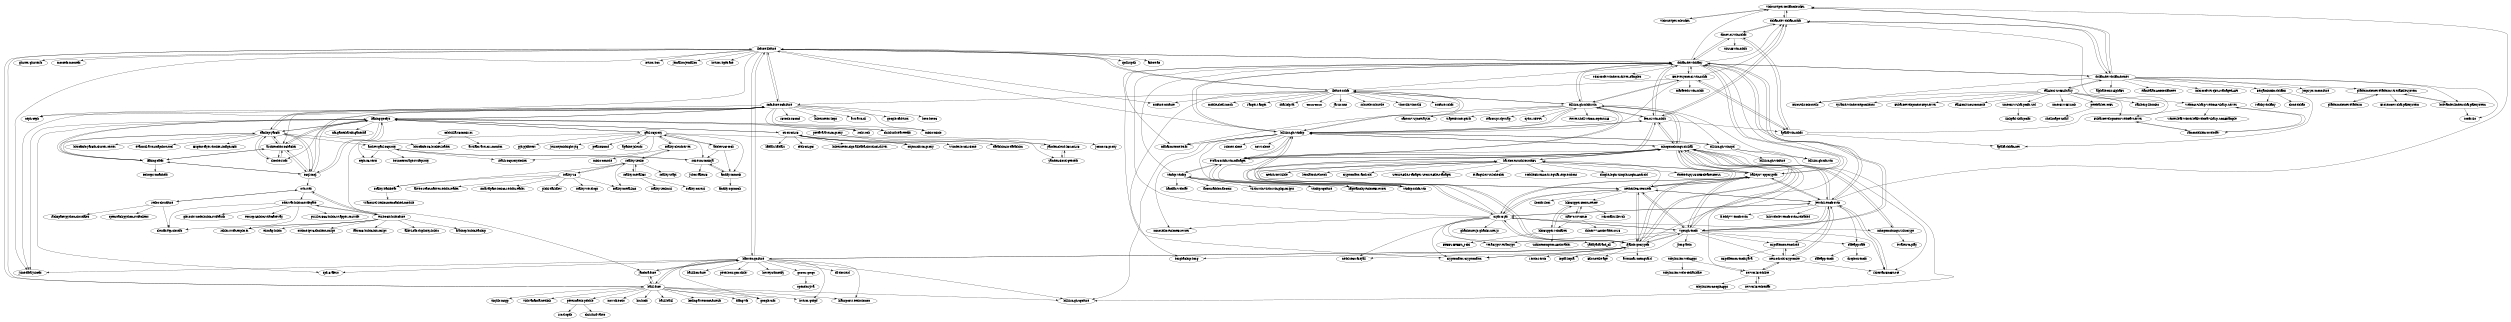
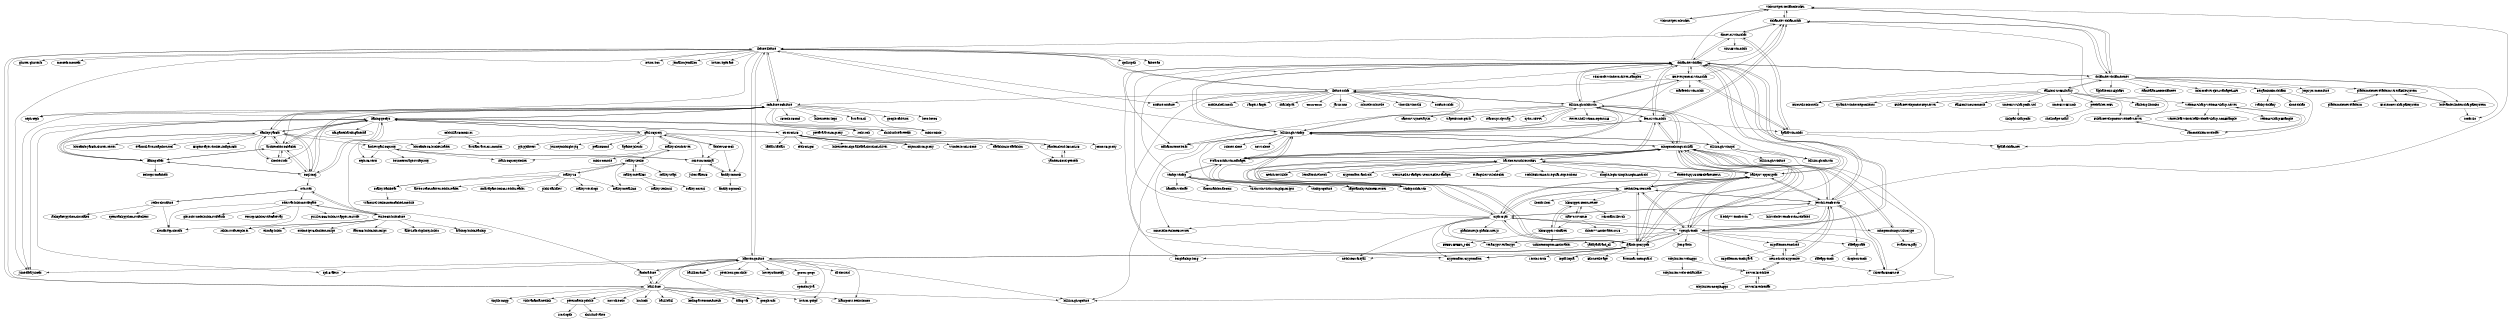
(1227, 56) -> (1249, 42)
none -> (2276, 119)
